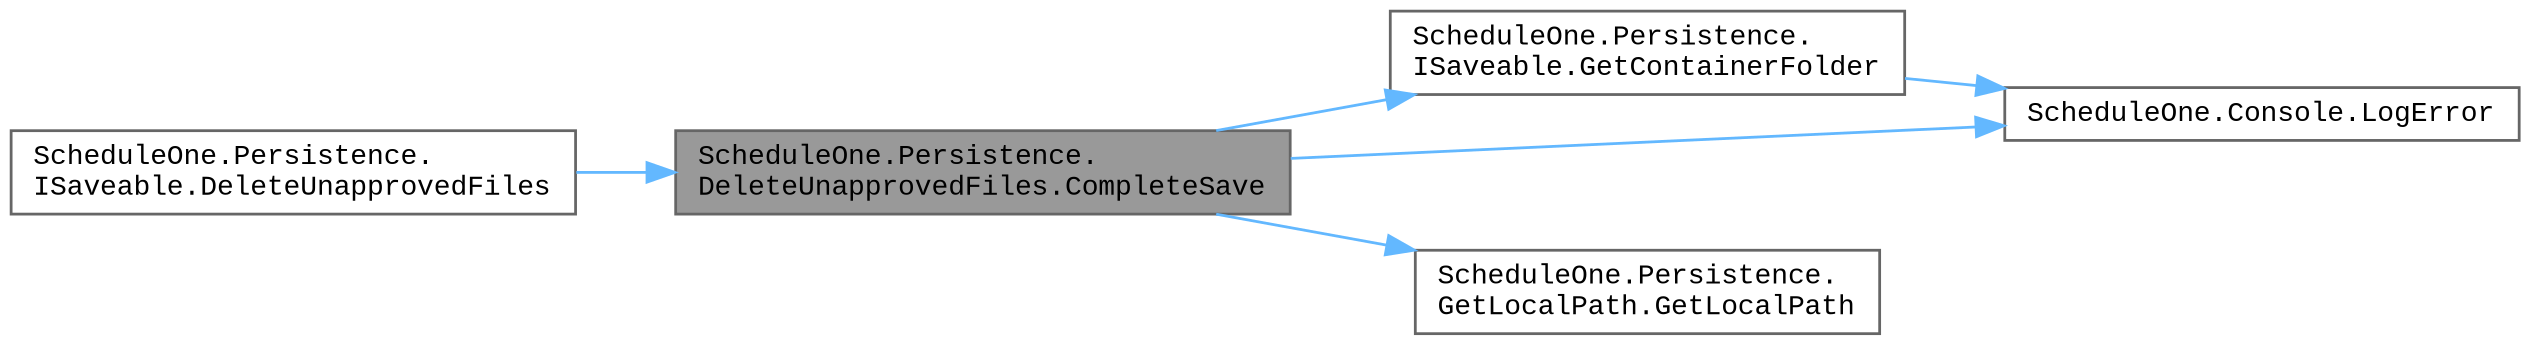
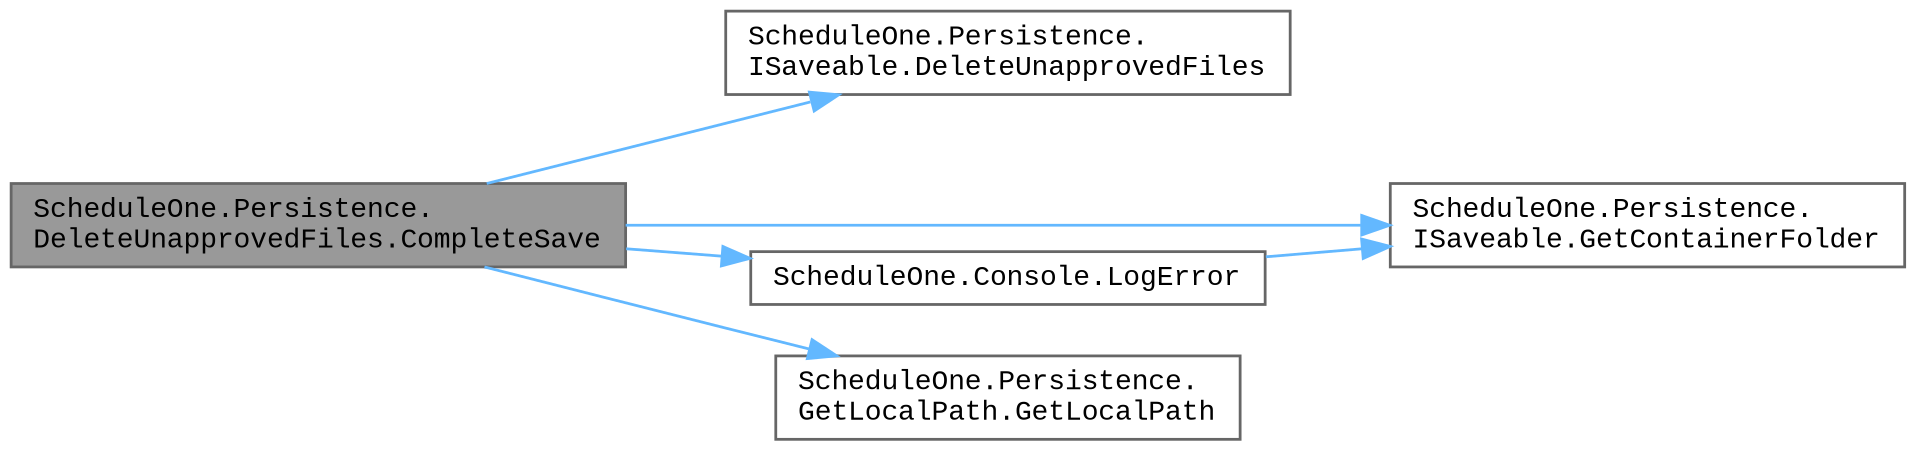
(1941, 82) -> (1314, 253)
(611, 172) -> (649, 143)
